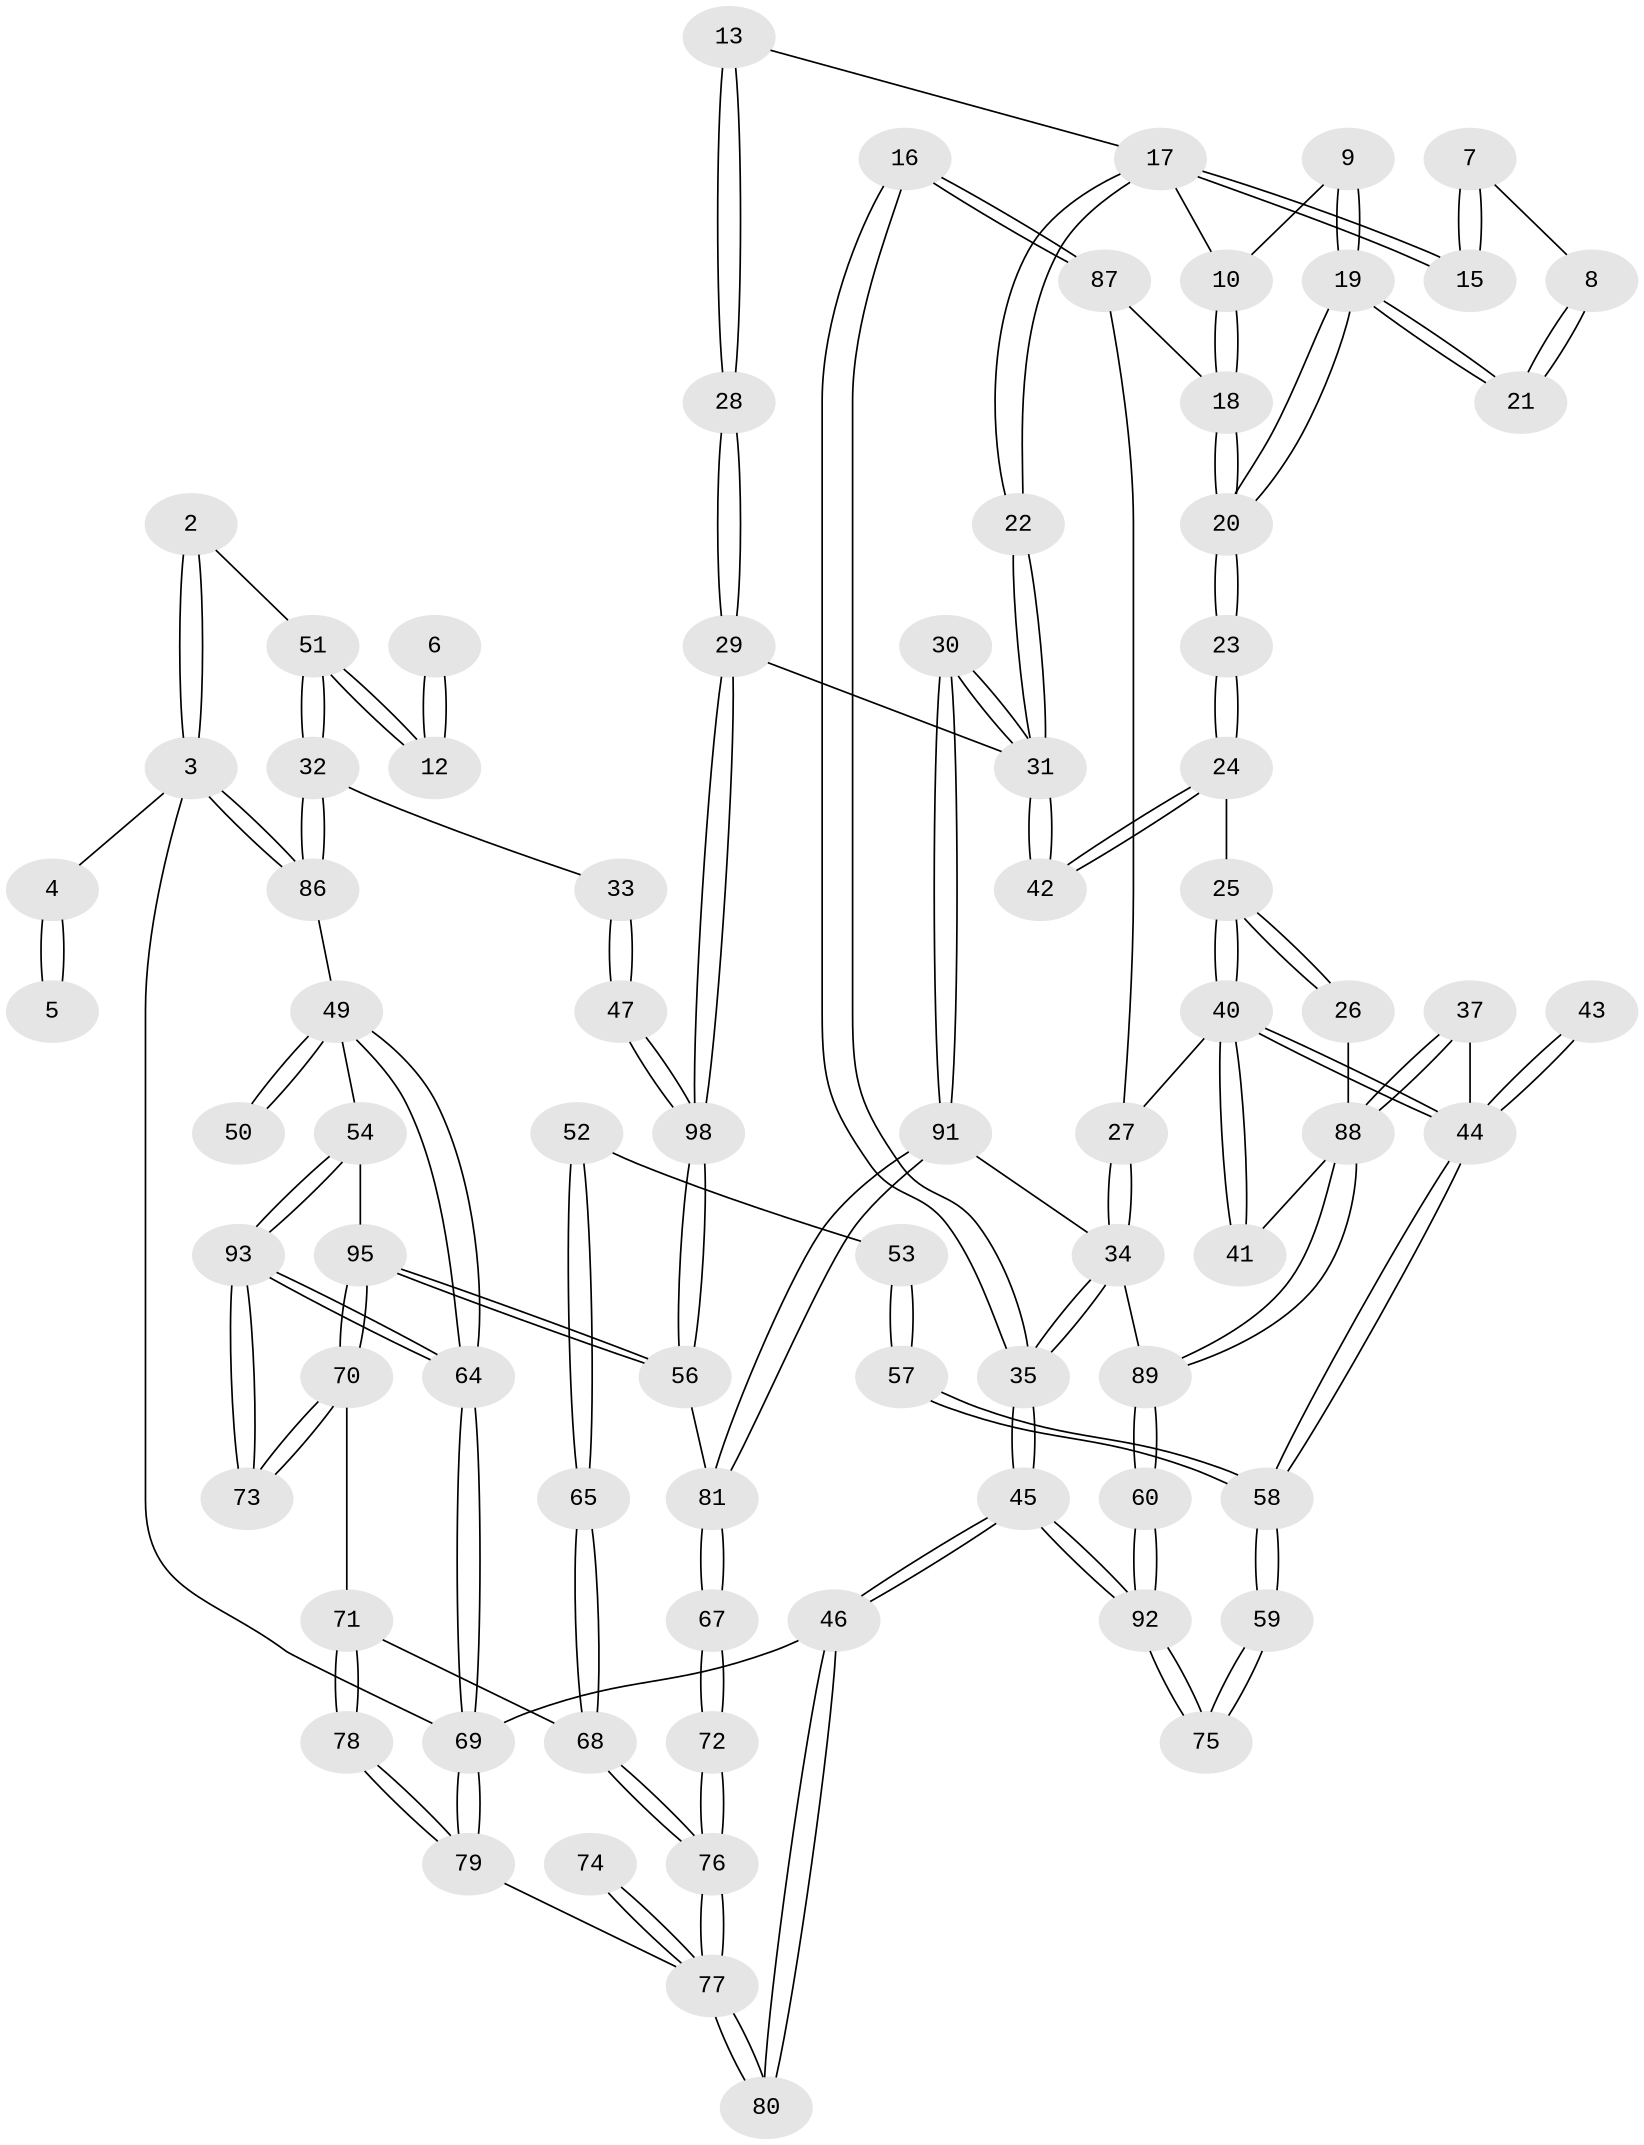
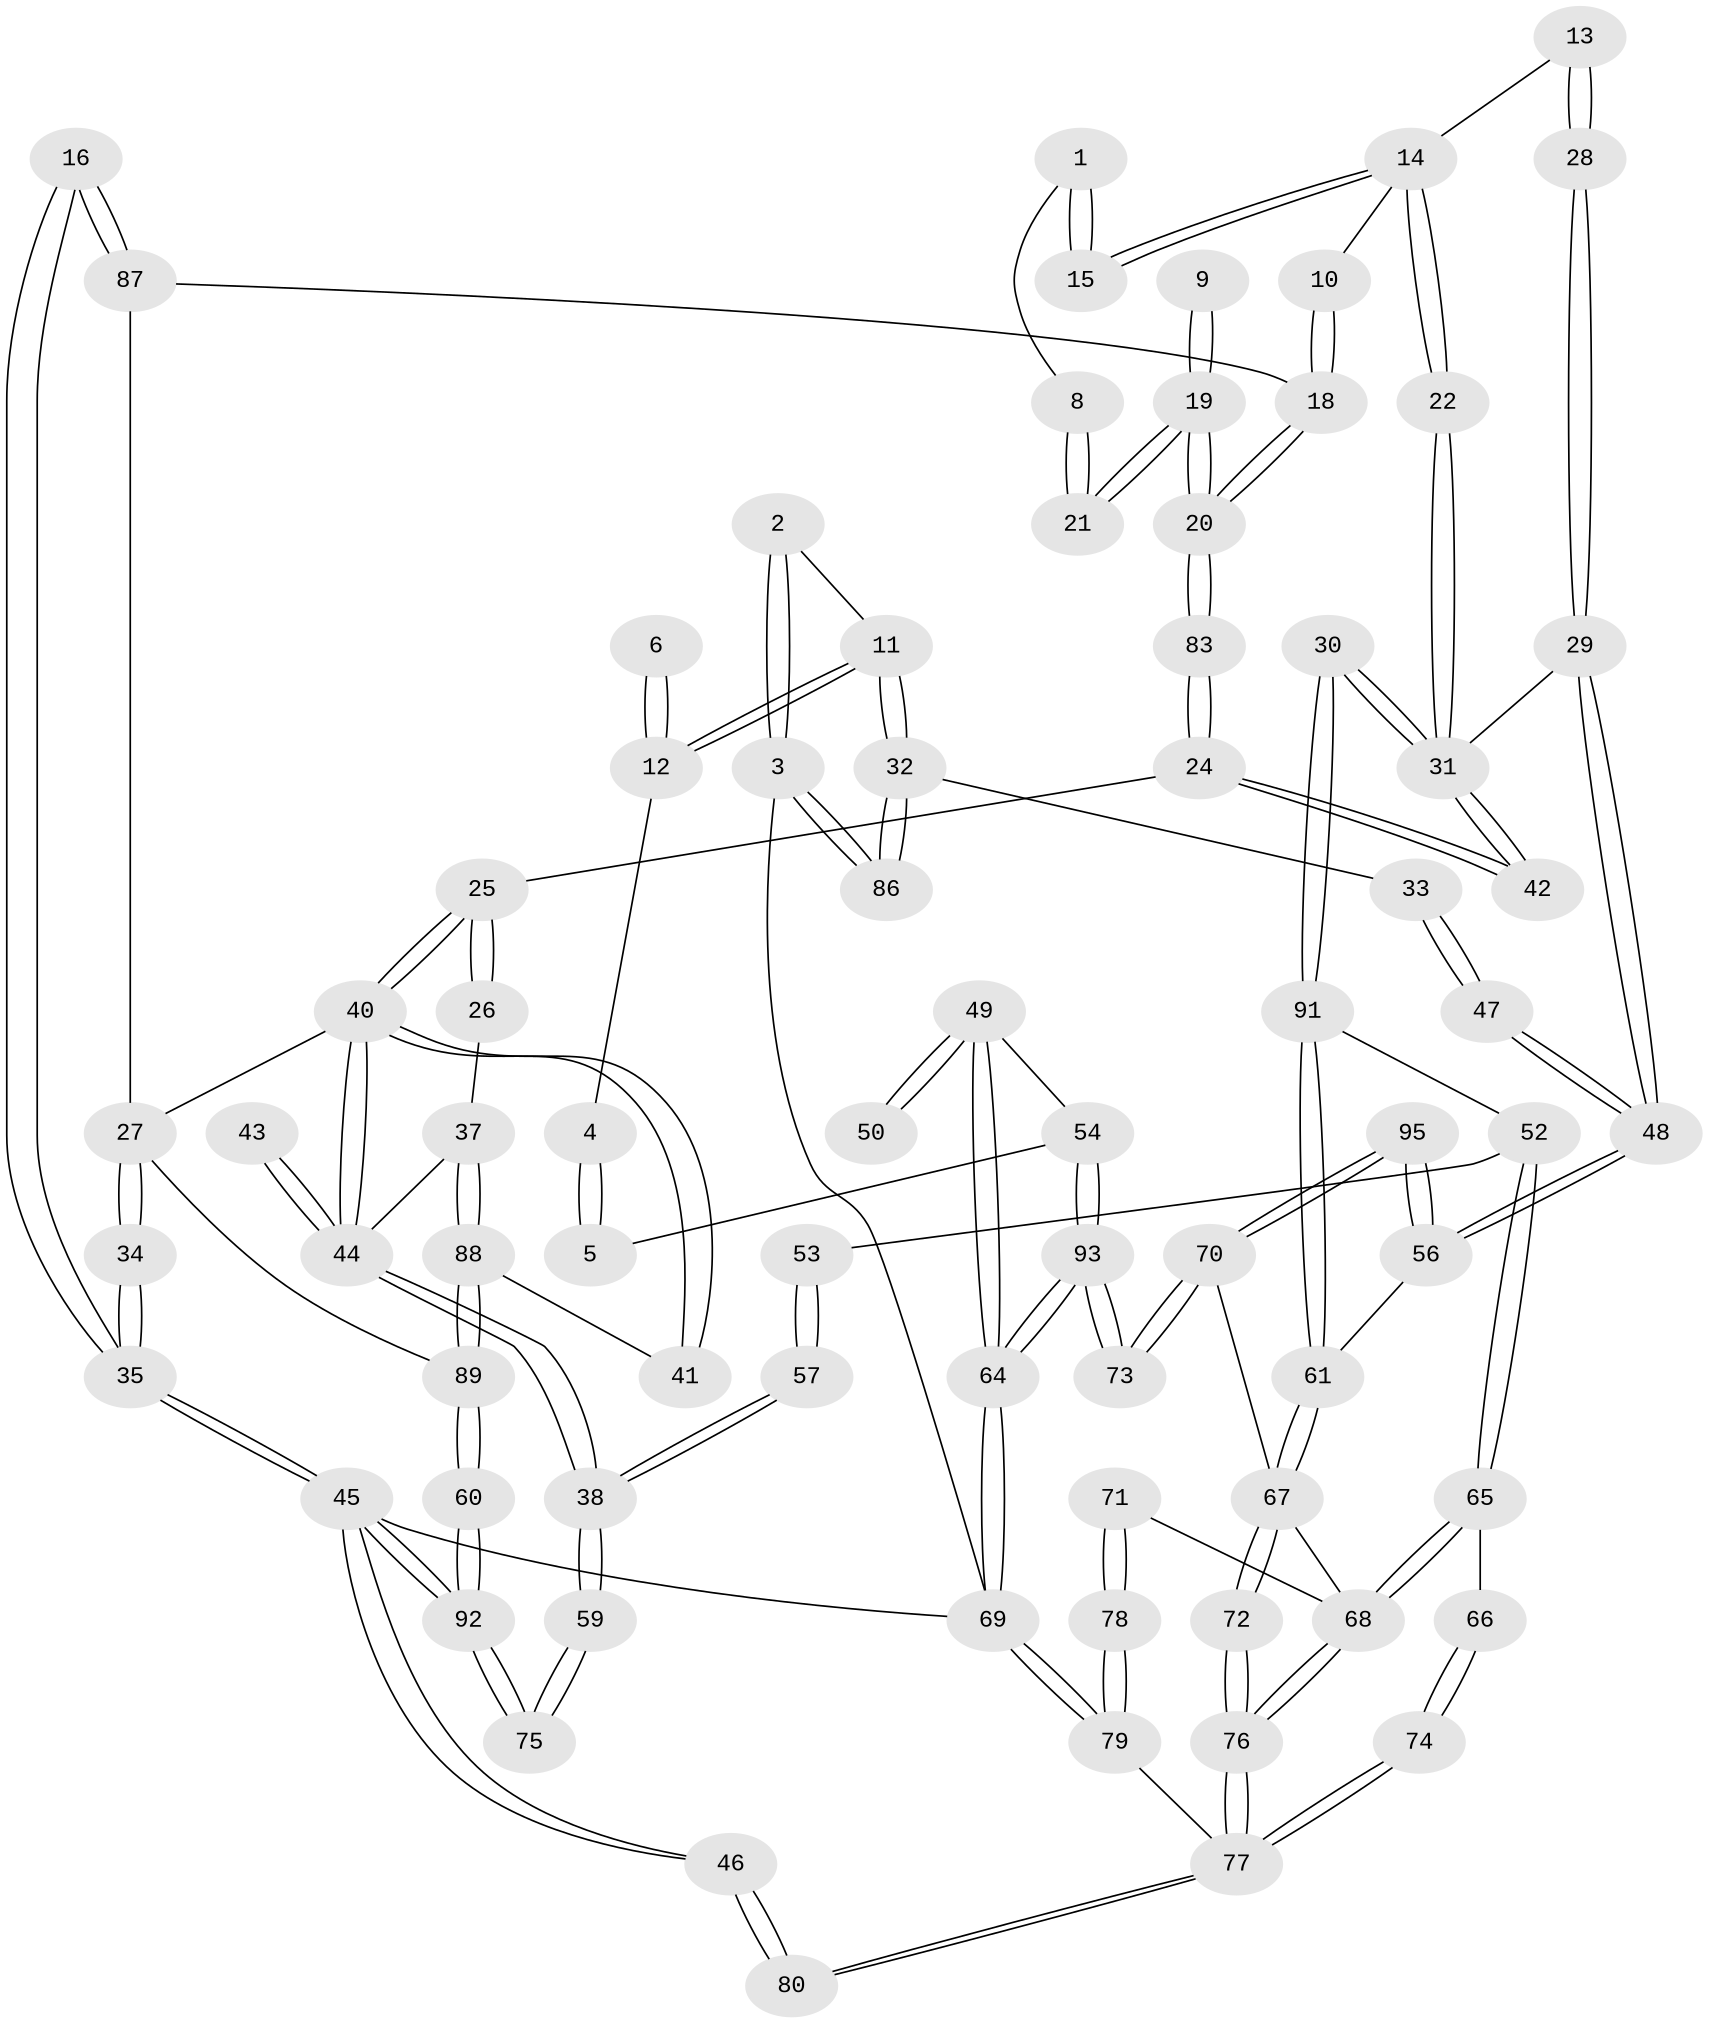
(1160, 159) -> (1411, 159)
(1470, 159) -> (1081, 159)
(1286, 221) -> none
(313, 646) -> (886, 646)
(1226, 646) -> (1199, 646)
(122, 829) -> (623, 951)
(325, 950) -> none
(1348, 1073) -> (475, 1073)
(699, 1133) -> (1656, 1133)
(360, 1194) -> (860, 1189)
(1032, 1194) -> (1421, 1072)
(1132, 1316) -> (277, 1279)
(347, 1499) -> (1243, 1377)
(712, 1499) -> (1318, 1377)
(1267, 1499) -> (590, 1499)
none -> (1318, 1560)
none -> (1480, 1621)
(651, 1682) -> (661, 1585)
